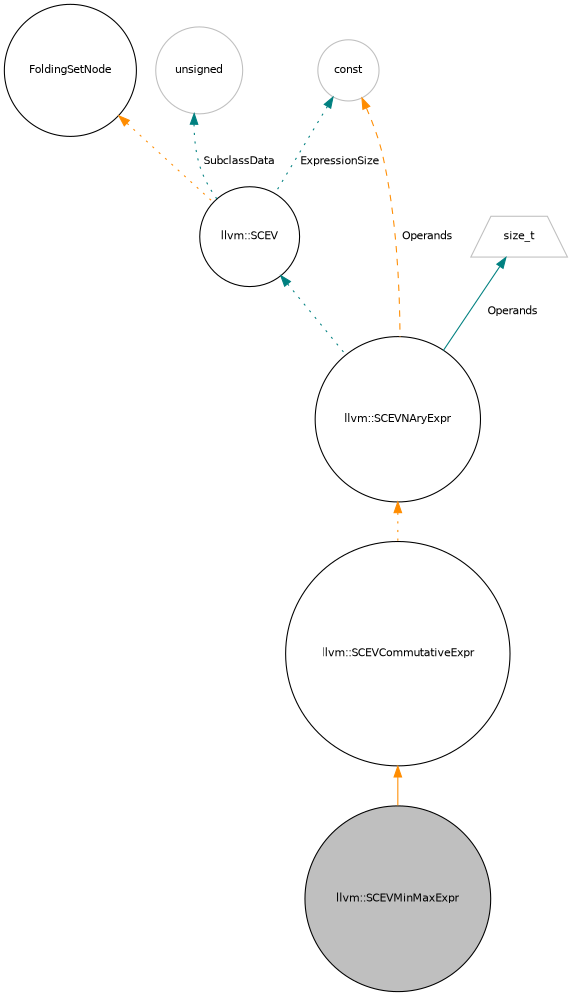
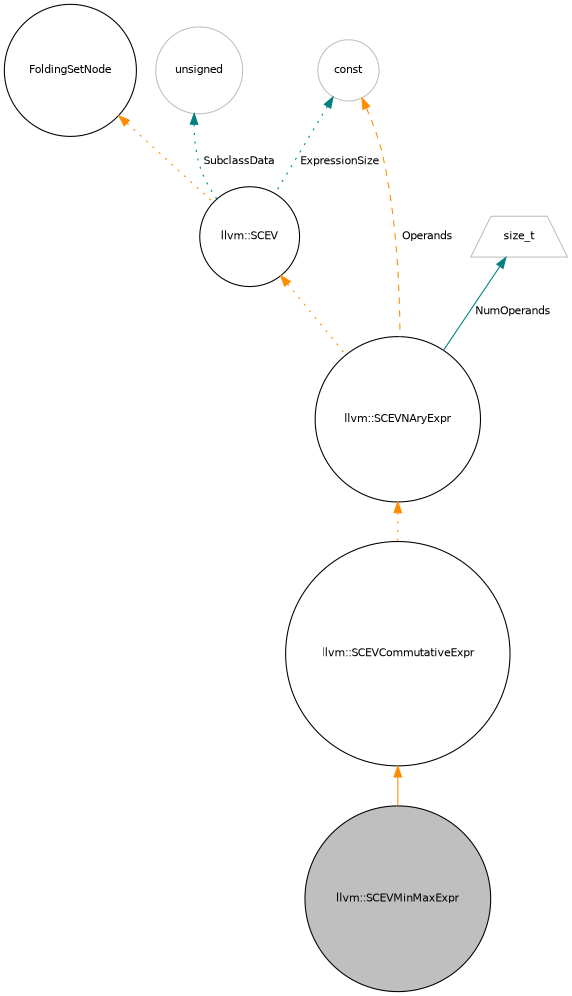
(511, 312) -> (511, 312)
(317, 319) -> (317, 319)
